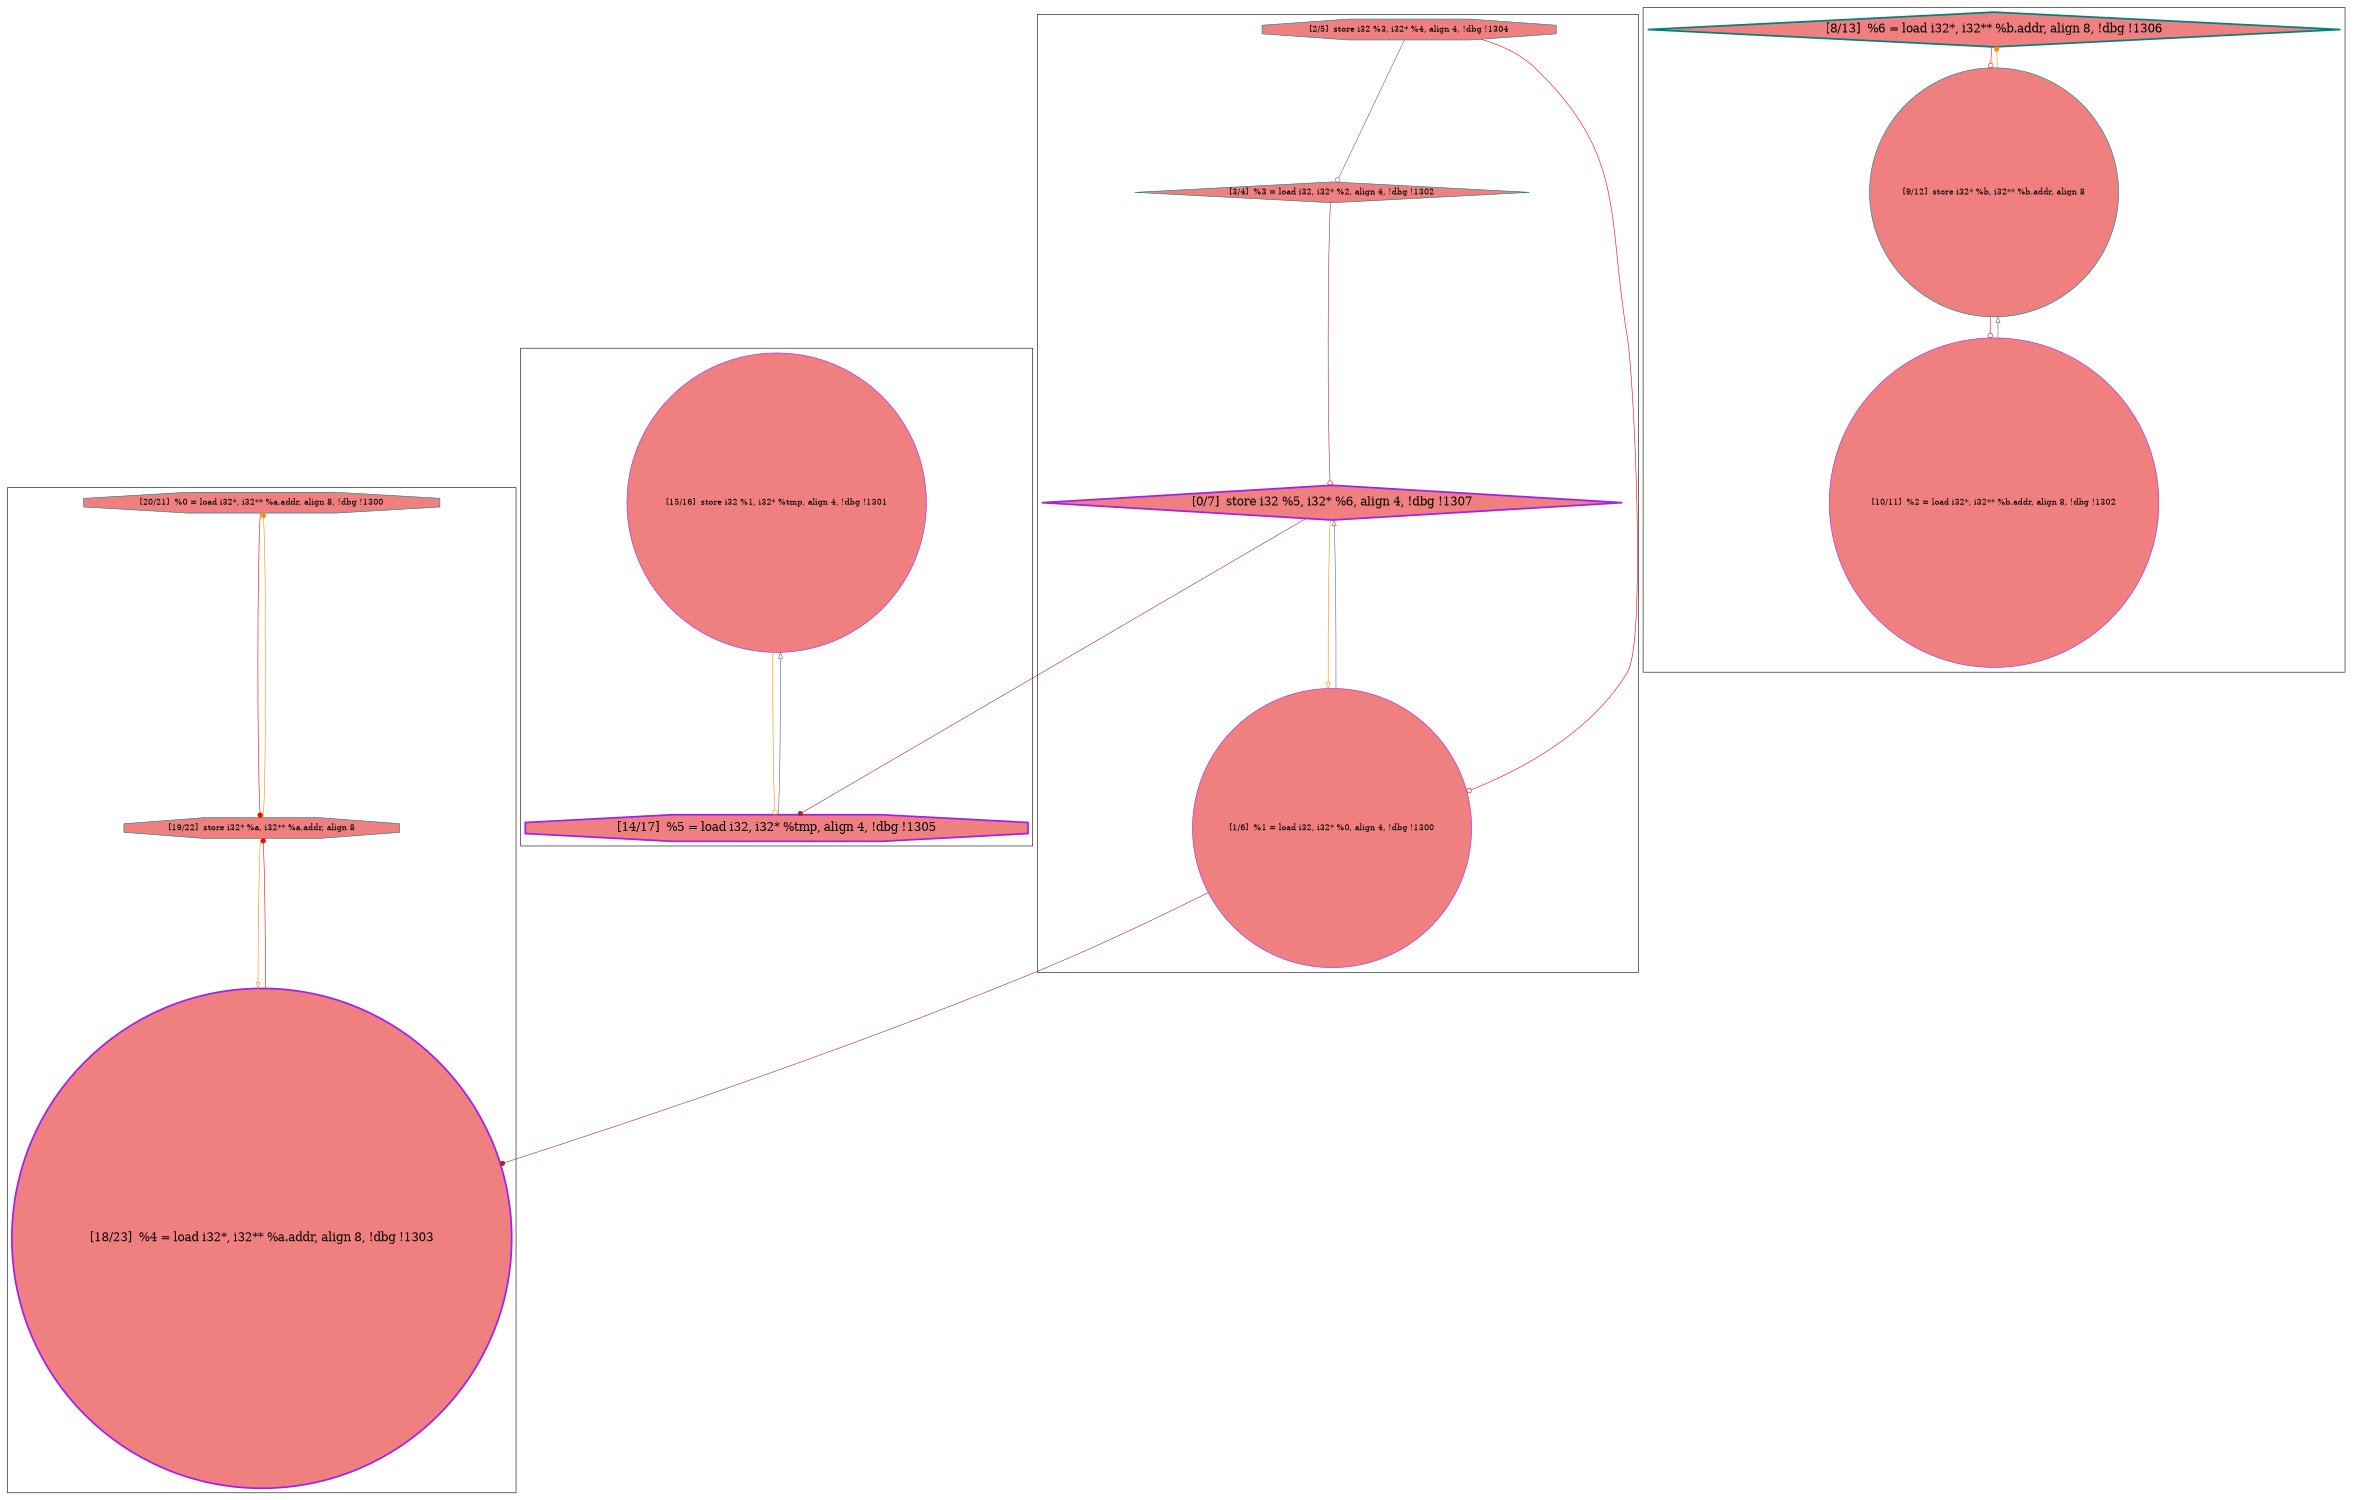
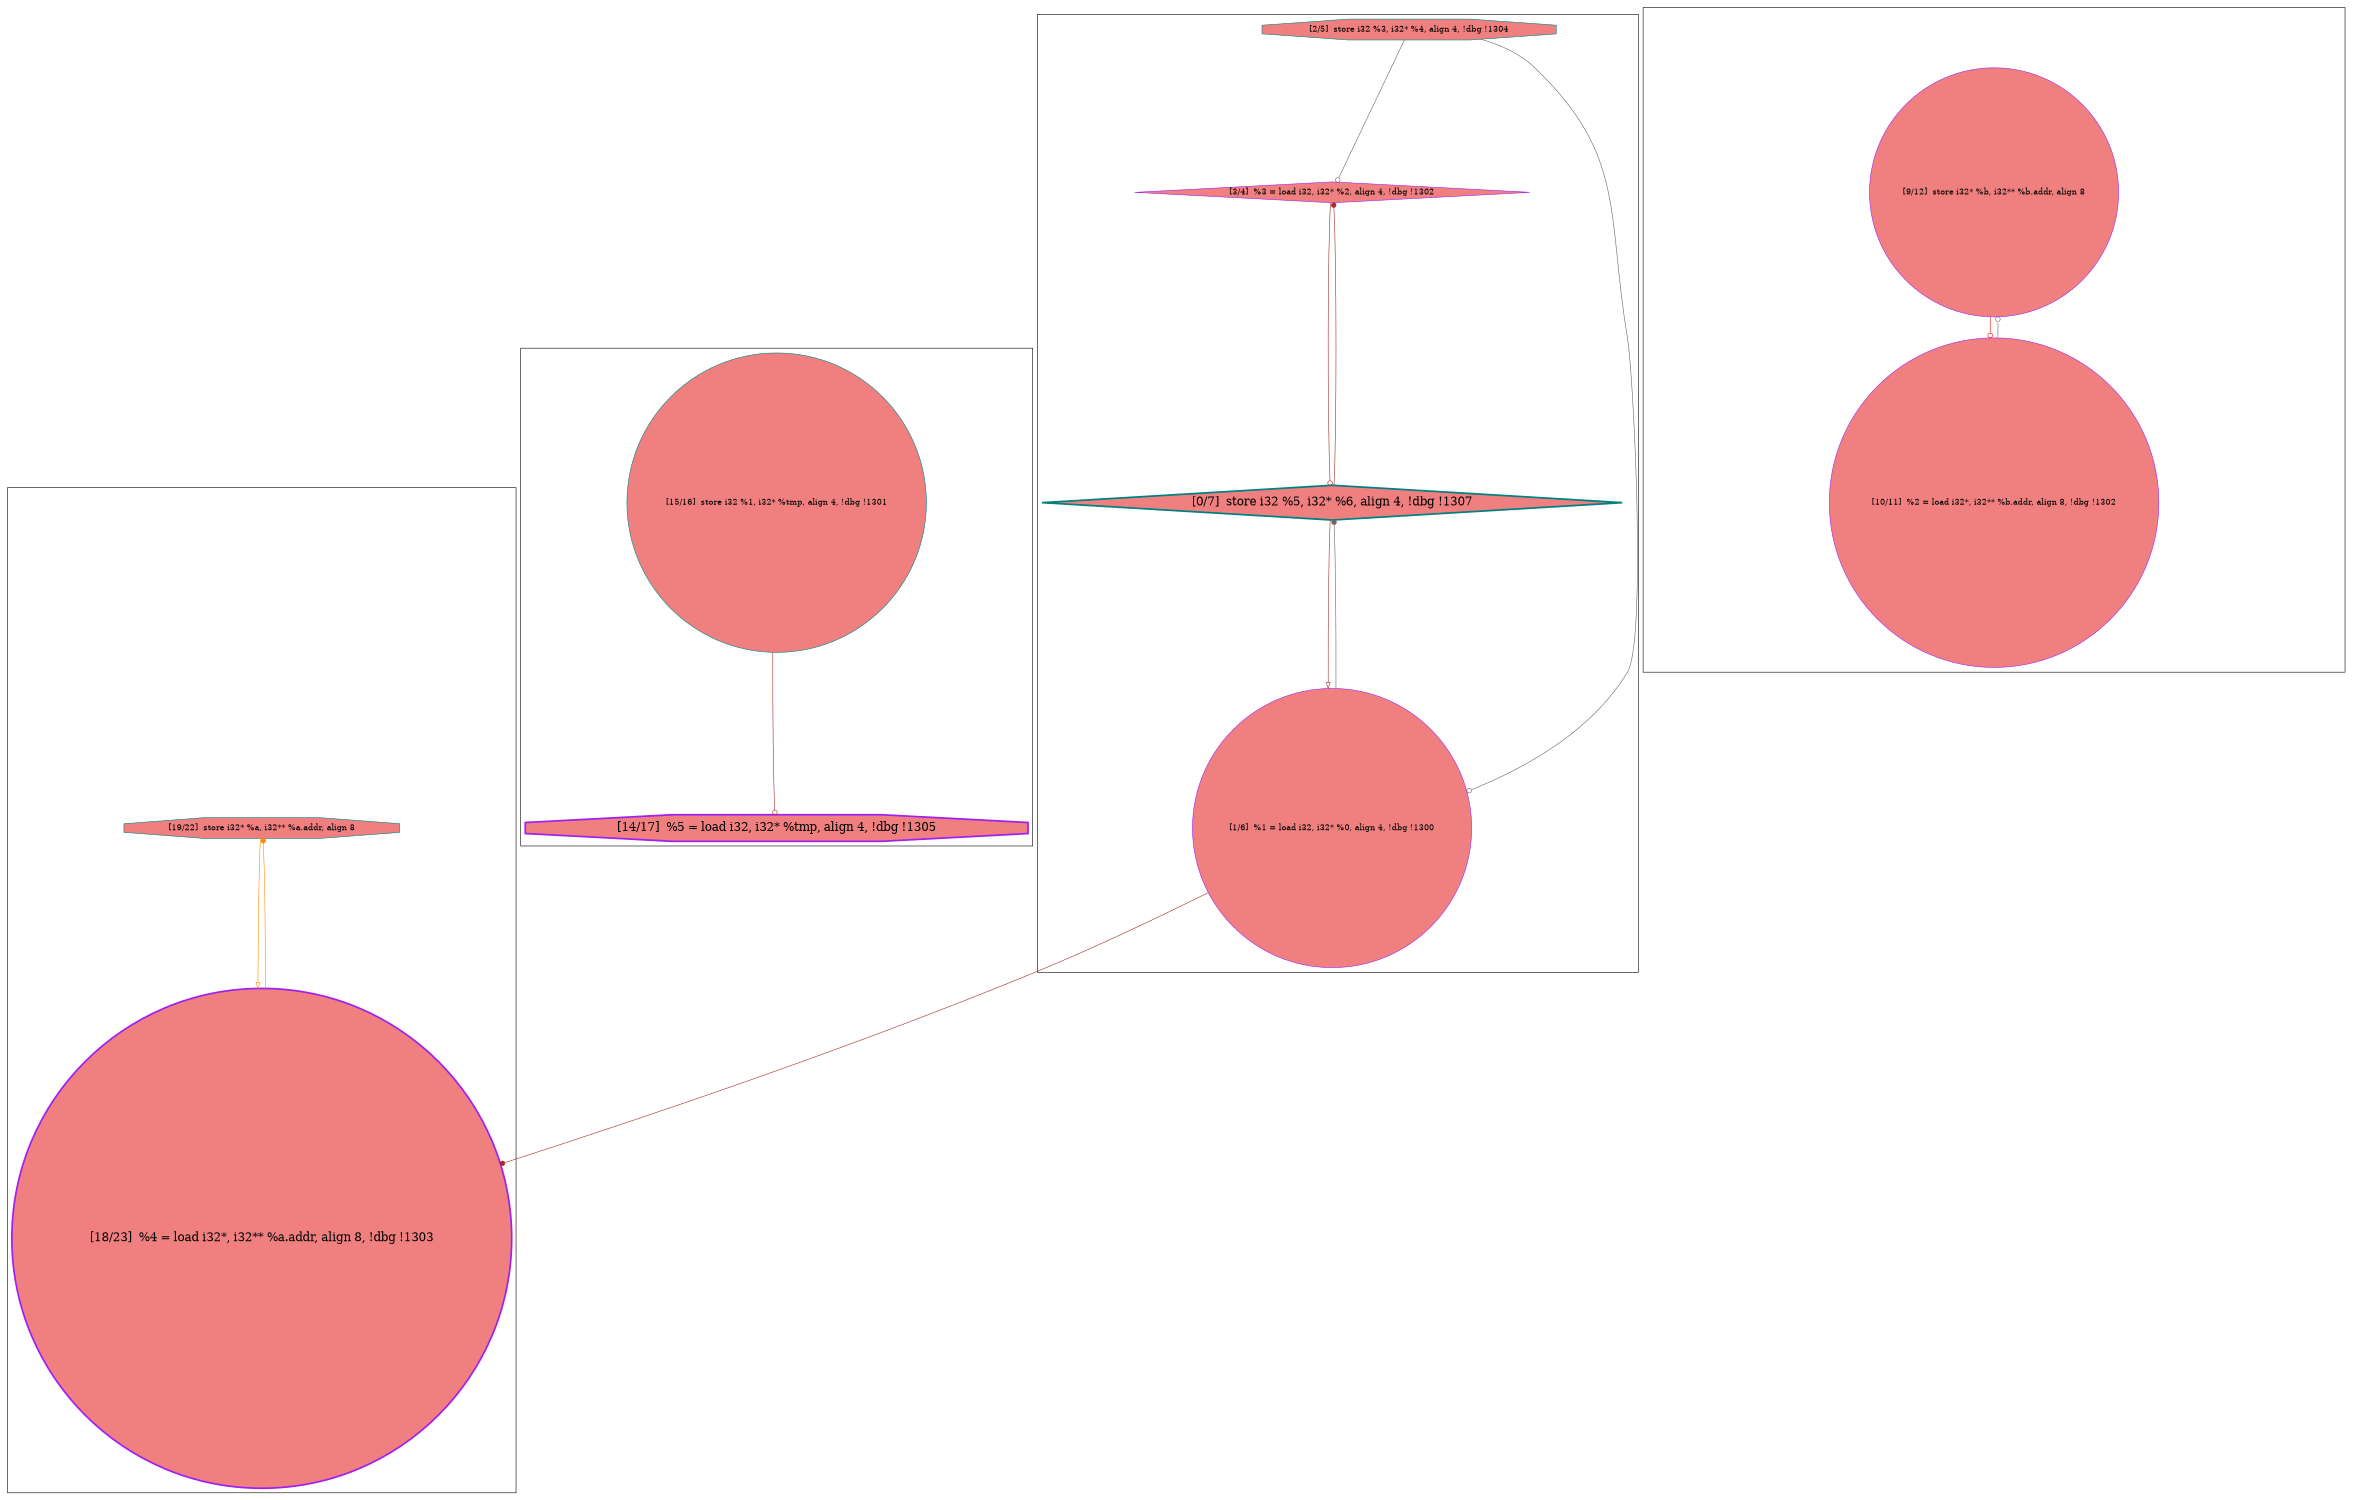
(1994, 30) -> none
(1332, 192) -> (1332, 192)
(1994, 192) -> (1994, 192)
(1998, 330) -> (1998, 330)
(1634, 427) -> (1634, 427)
(262, 503) -> none
(777, 503) -> (777, 503)
(1332, 503) -> (1332, 503)
(1328, 601) -> (1328, 601)
(1336, 606) -> (1336, 606)
(1054, 665) -> (1336, 346)
(773, 731) -> (773, 731)
(780, 737) -> none
(265, 916) -> (265, 916)
